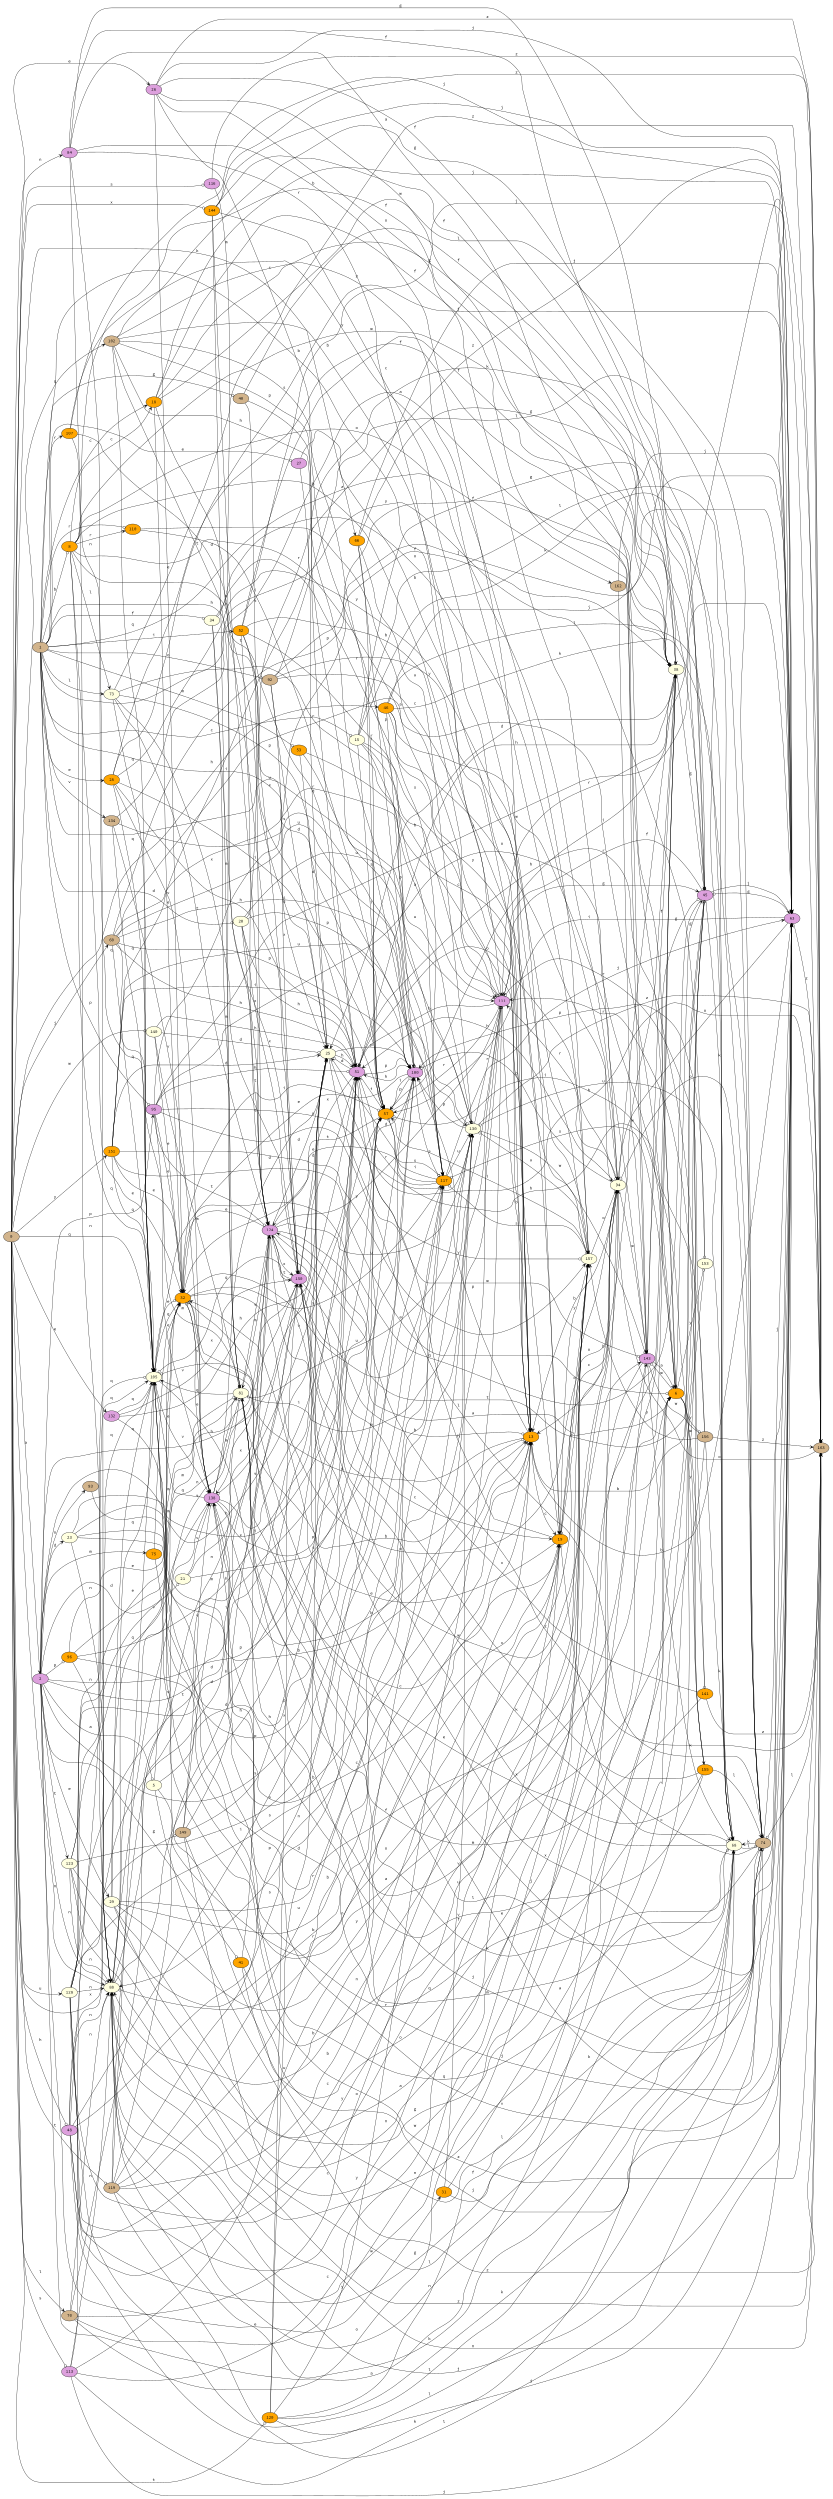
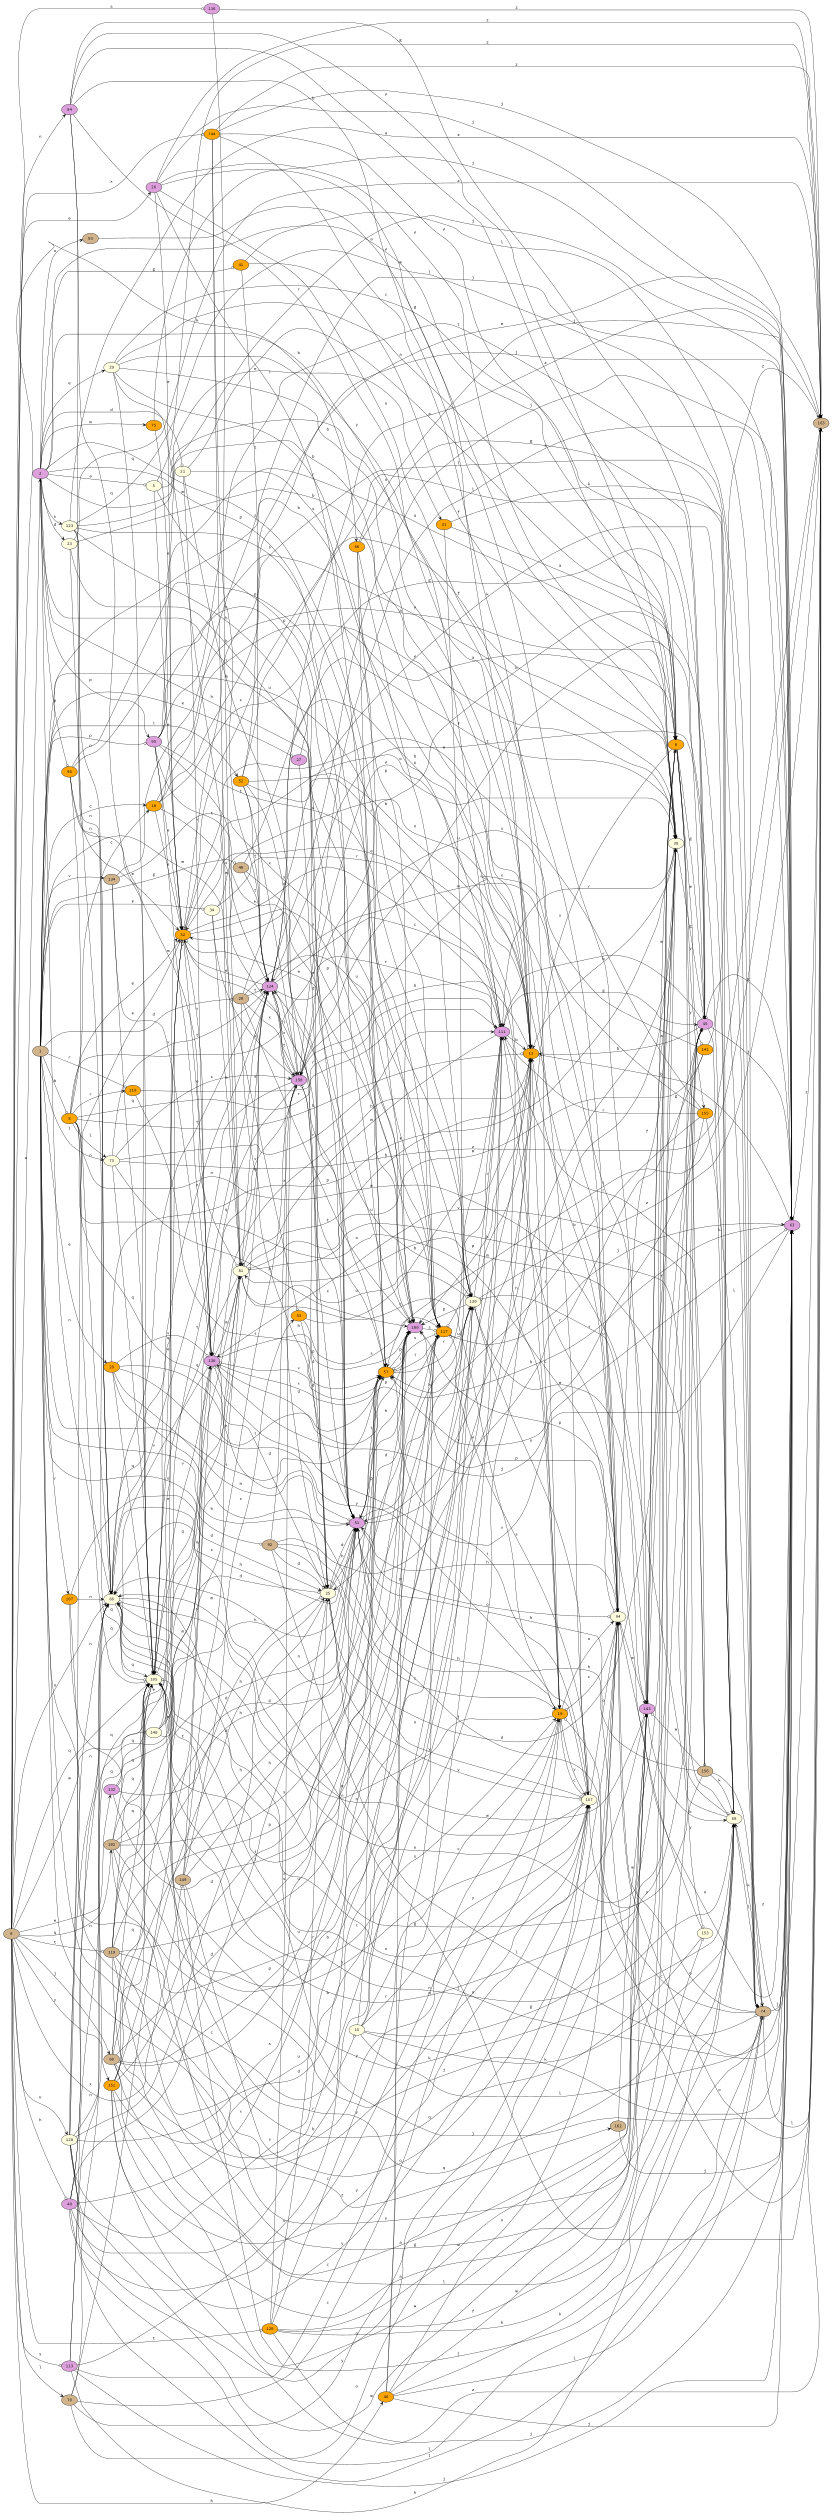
(241, 921) -> (241, 999)
(240, 1588) -> (228, 1596)
(354, 1913) -> (474, 462)
none -> (616, 2146)
